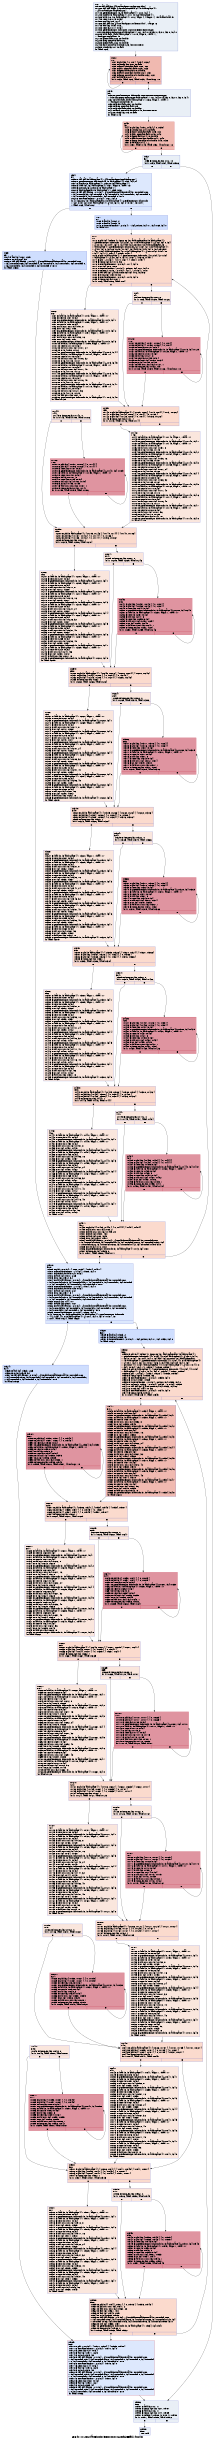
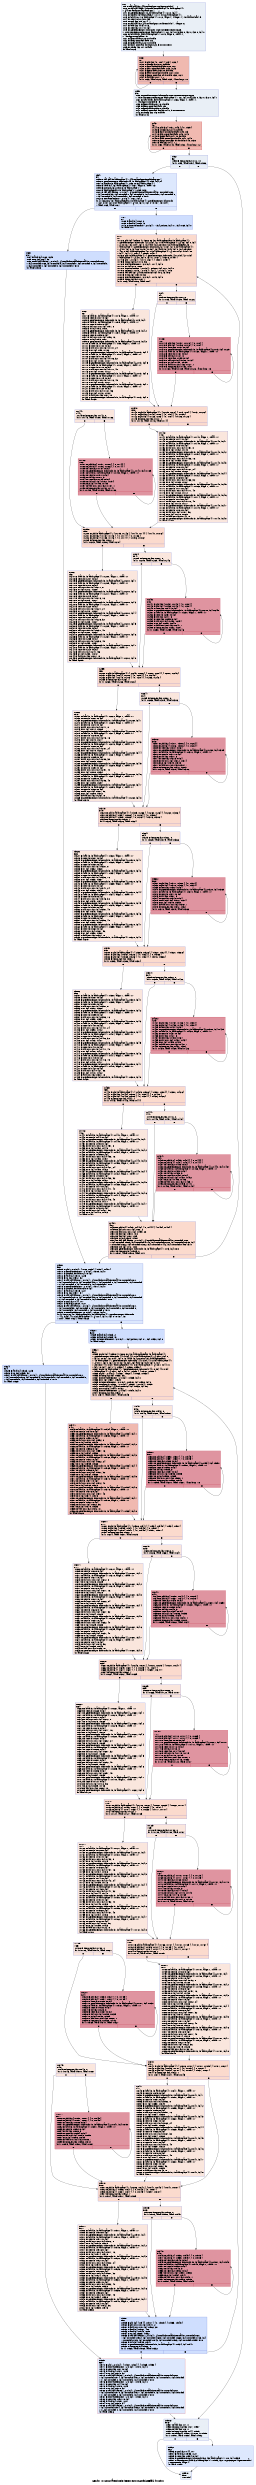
none -> (152, 1412)
(133, 2317) -> (163, 2335)
none -> (210, 2456)
